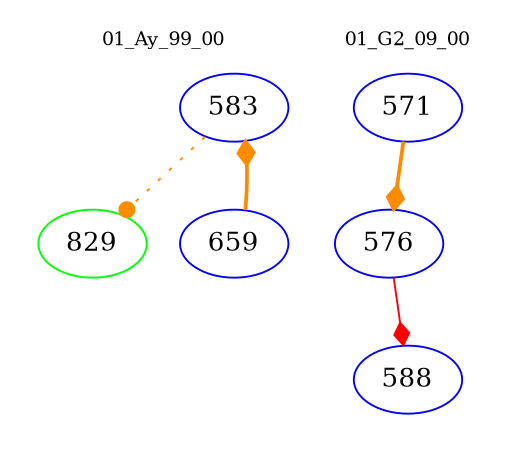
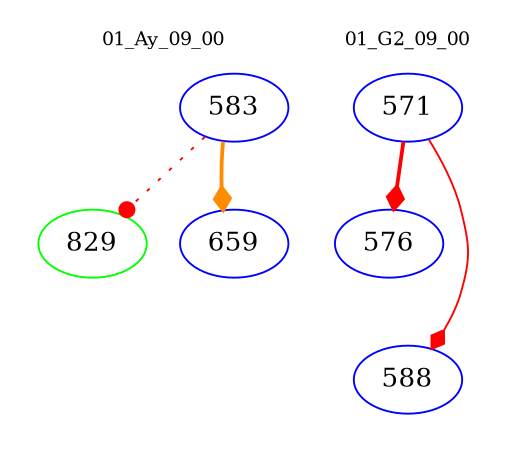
(163, 41) -> (163, 41)
(400, 164) -> (400, 164)
(169, 171) -> (169, 171)
(247, 187) -> (222, 164)
(397, 300) -> (466, 233)
